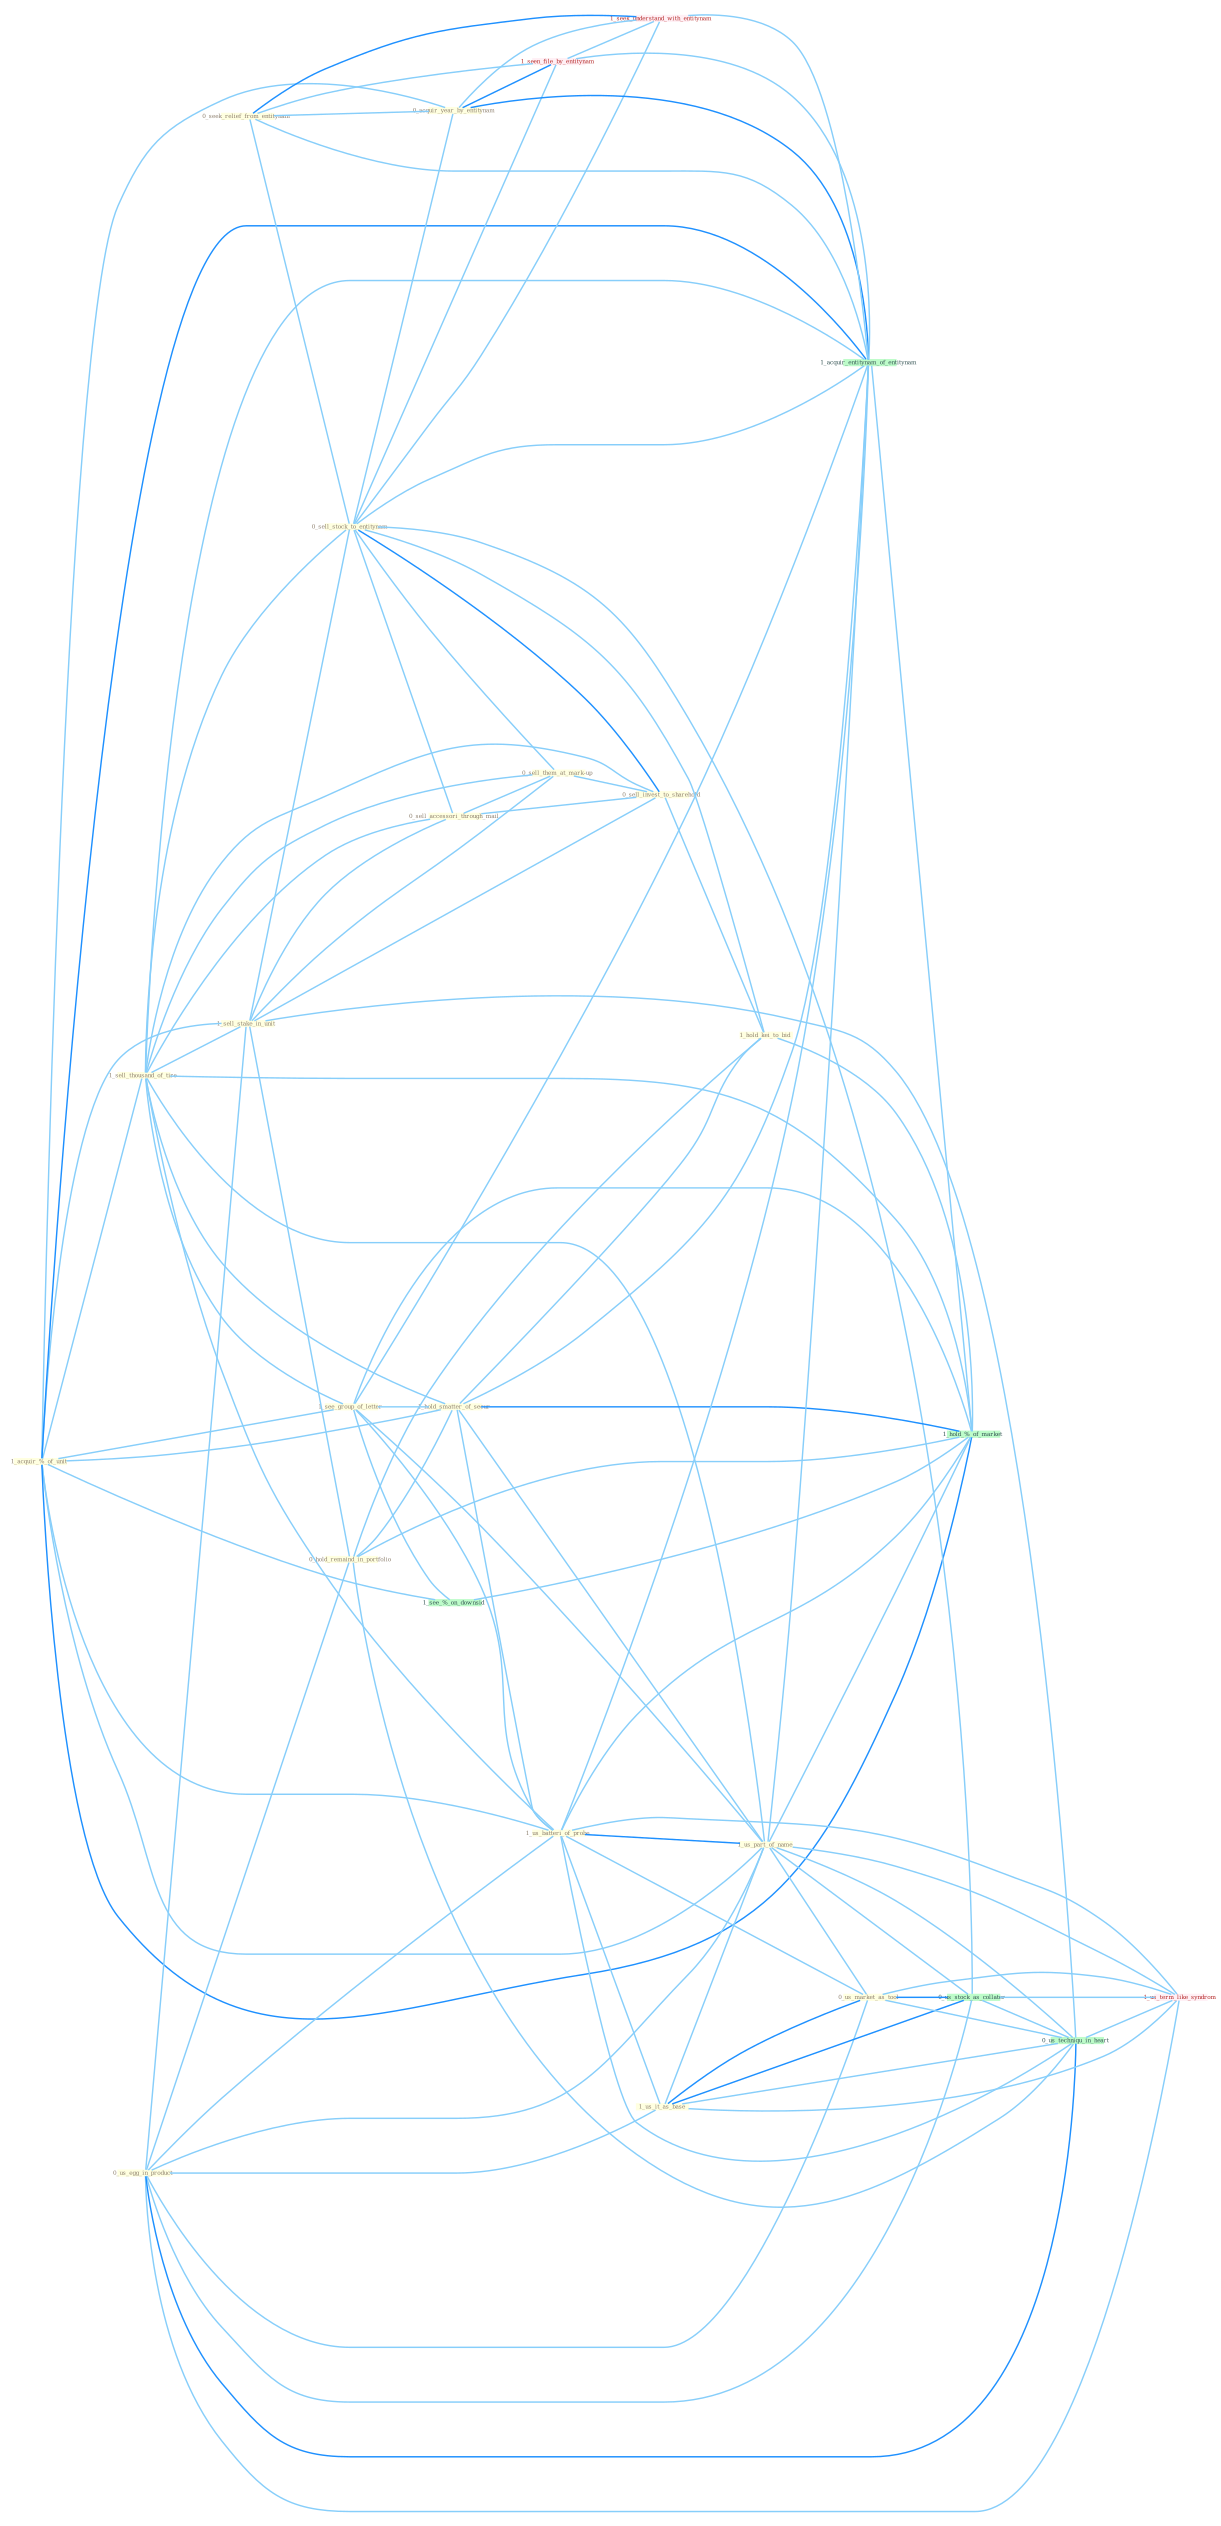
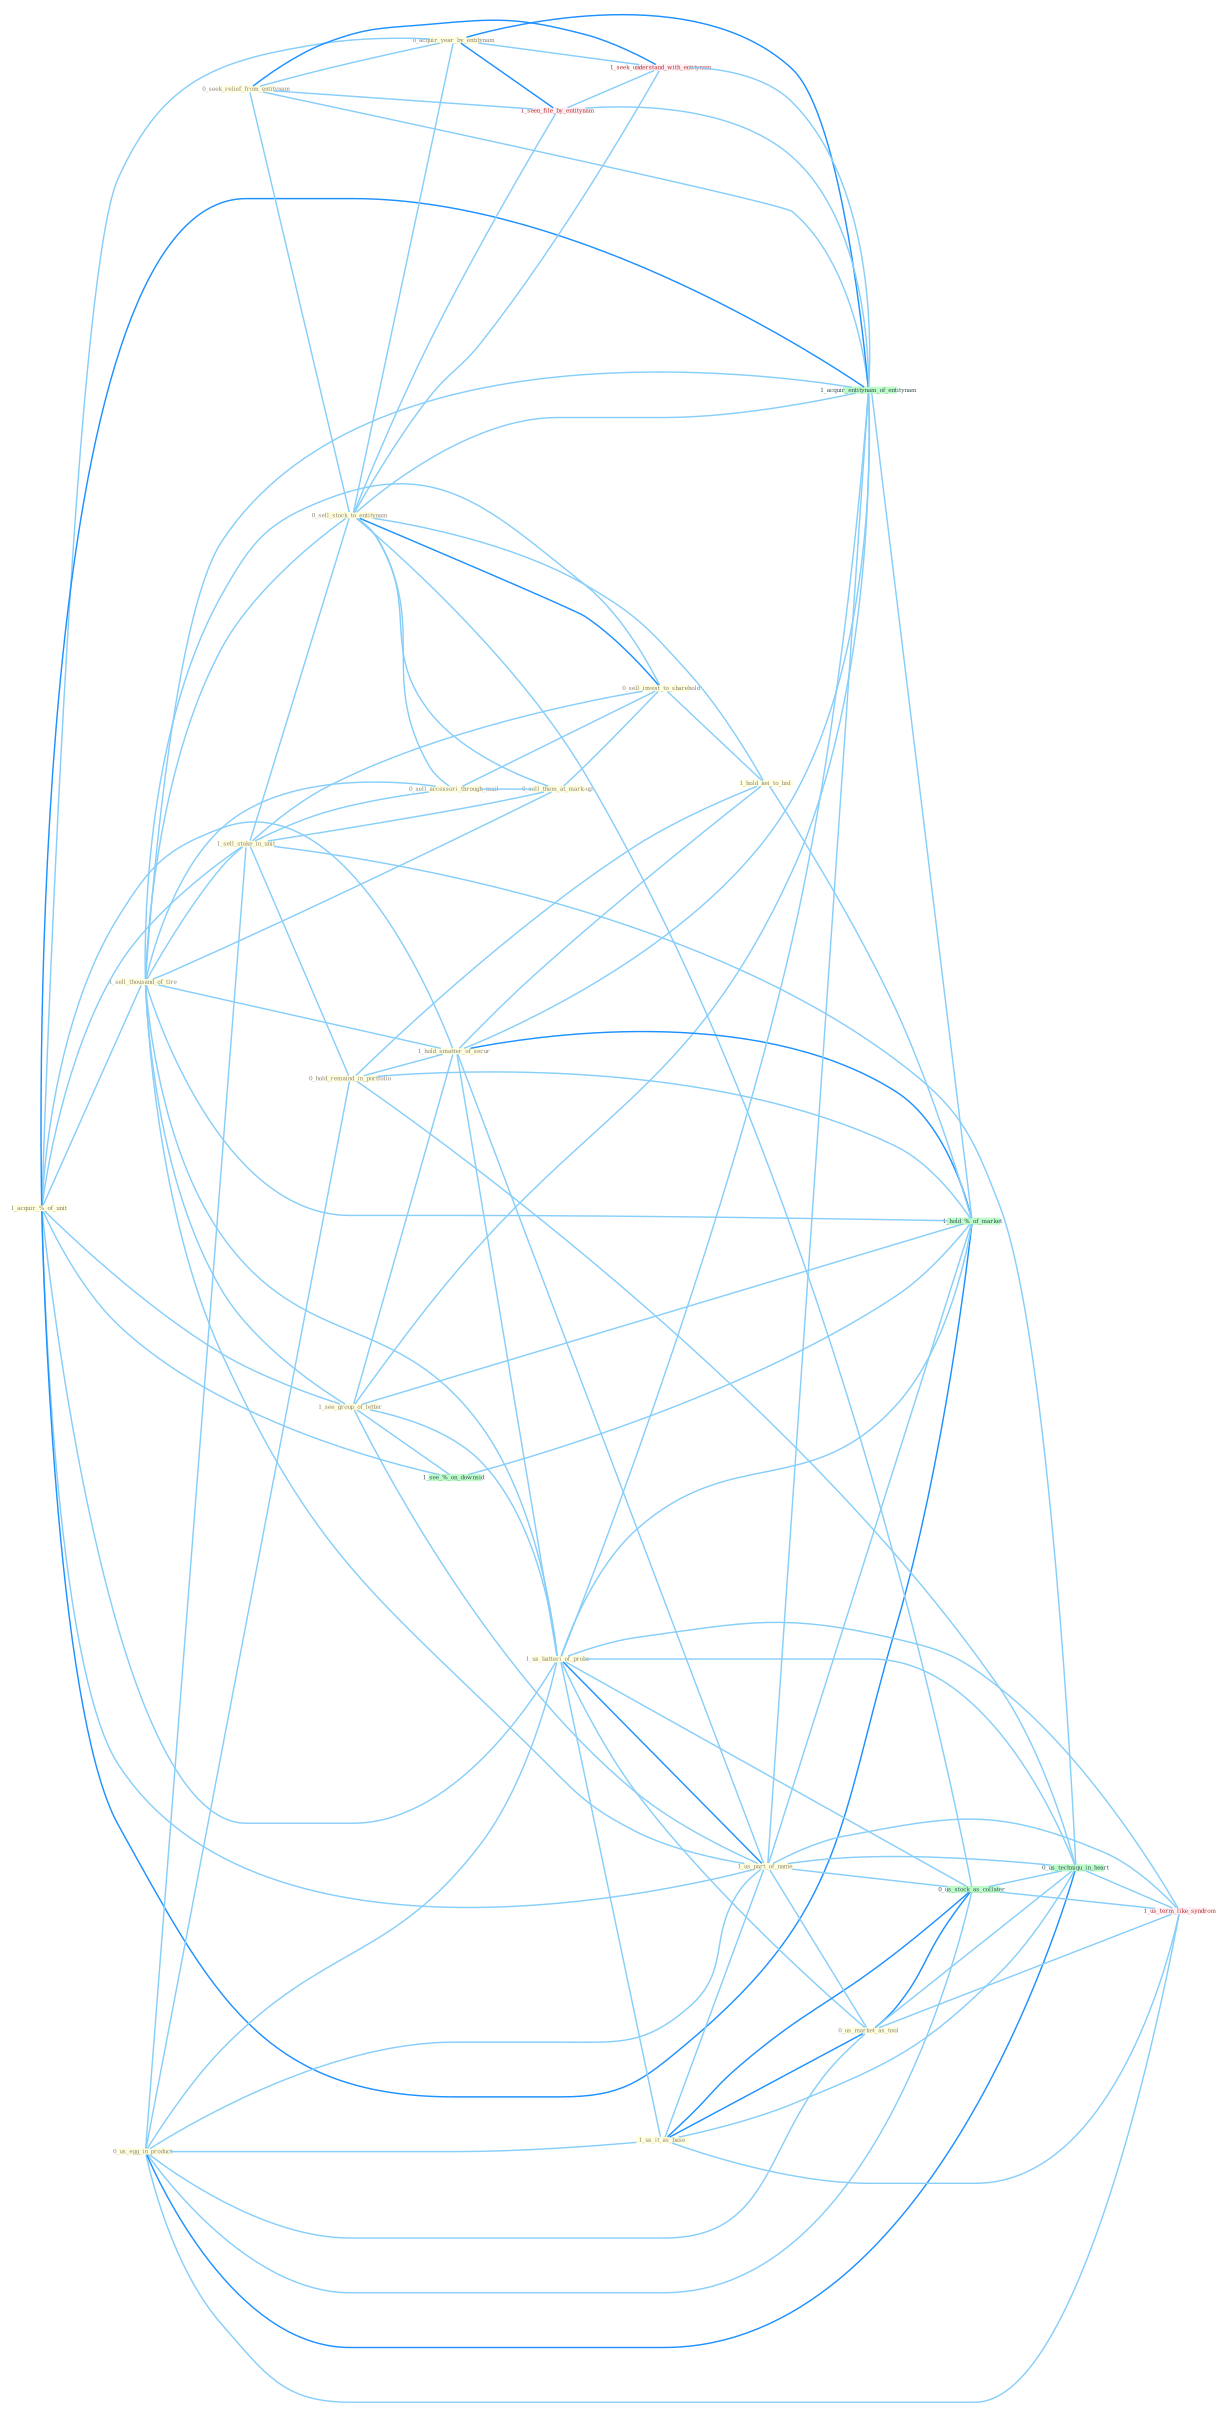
none -> (756, 1769)
